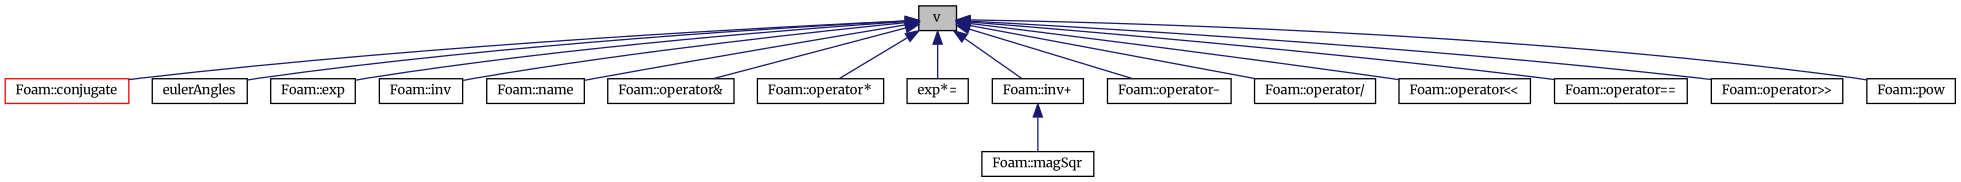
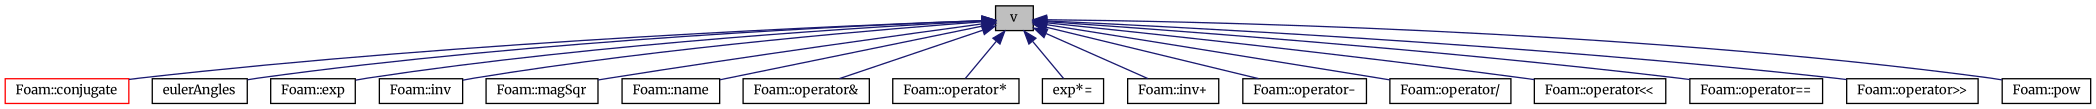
(1038, 134) -> (790, 51)
